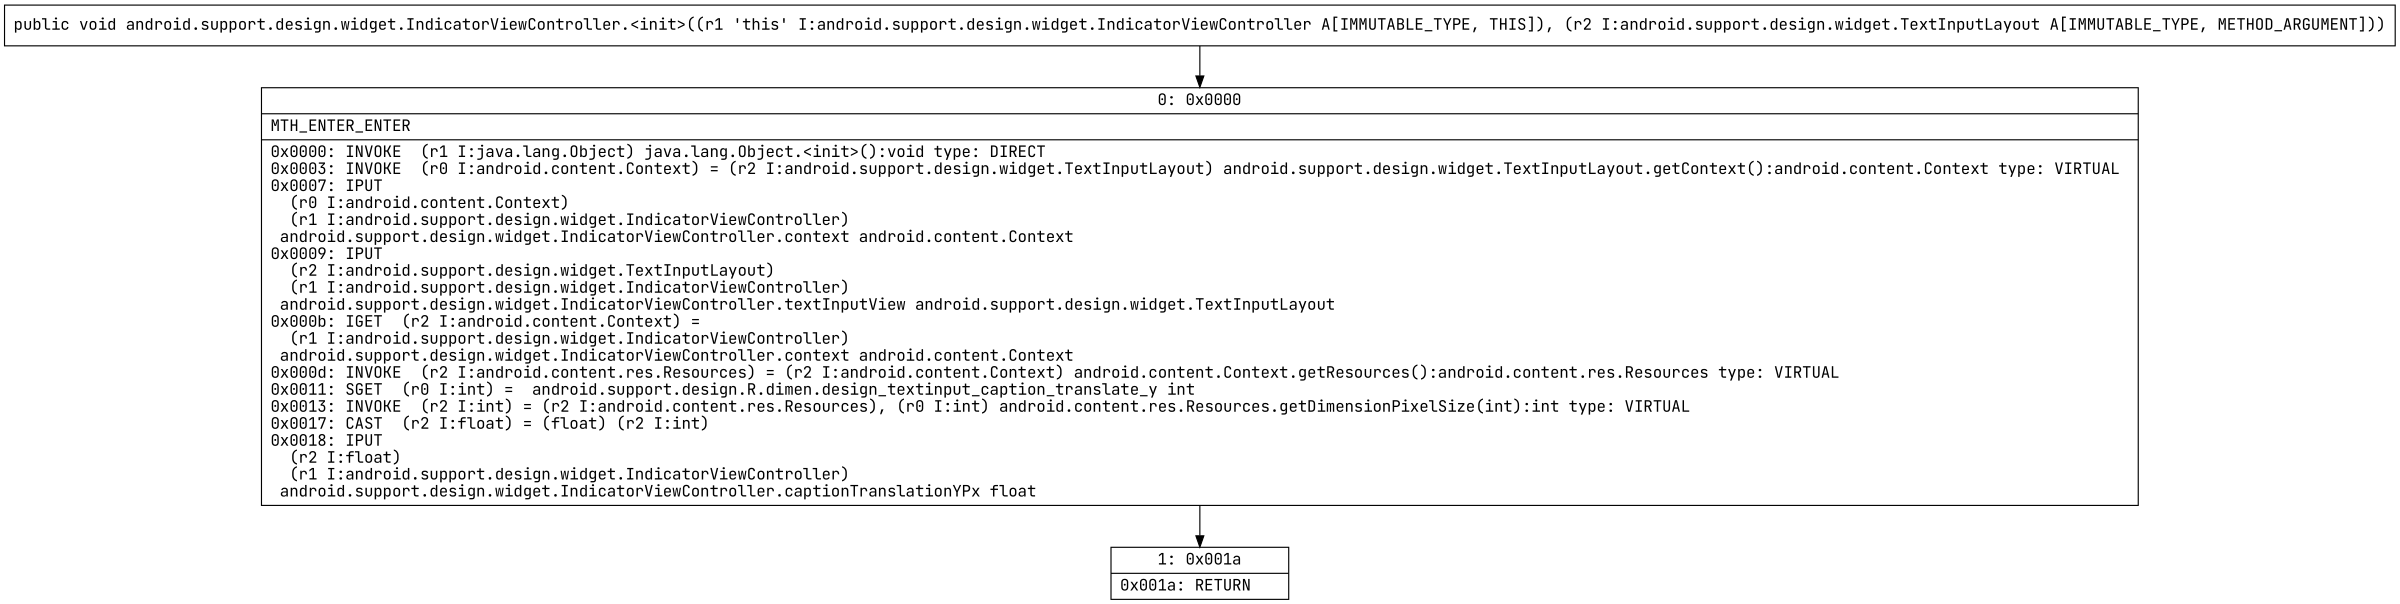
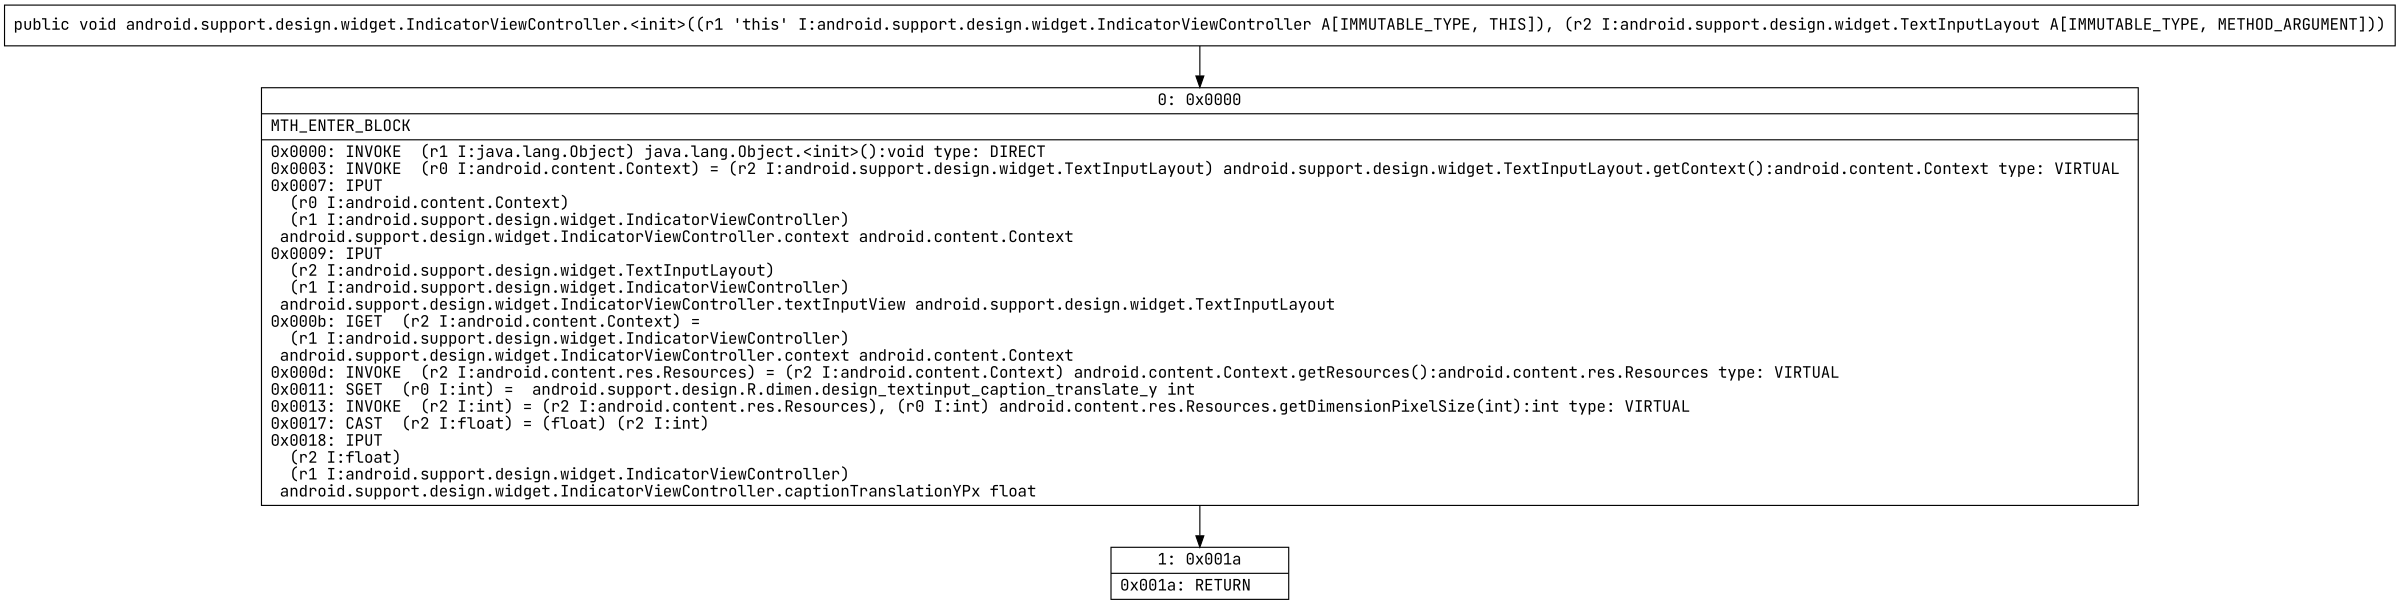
(341, 126) -> (341, 126)
